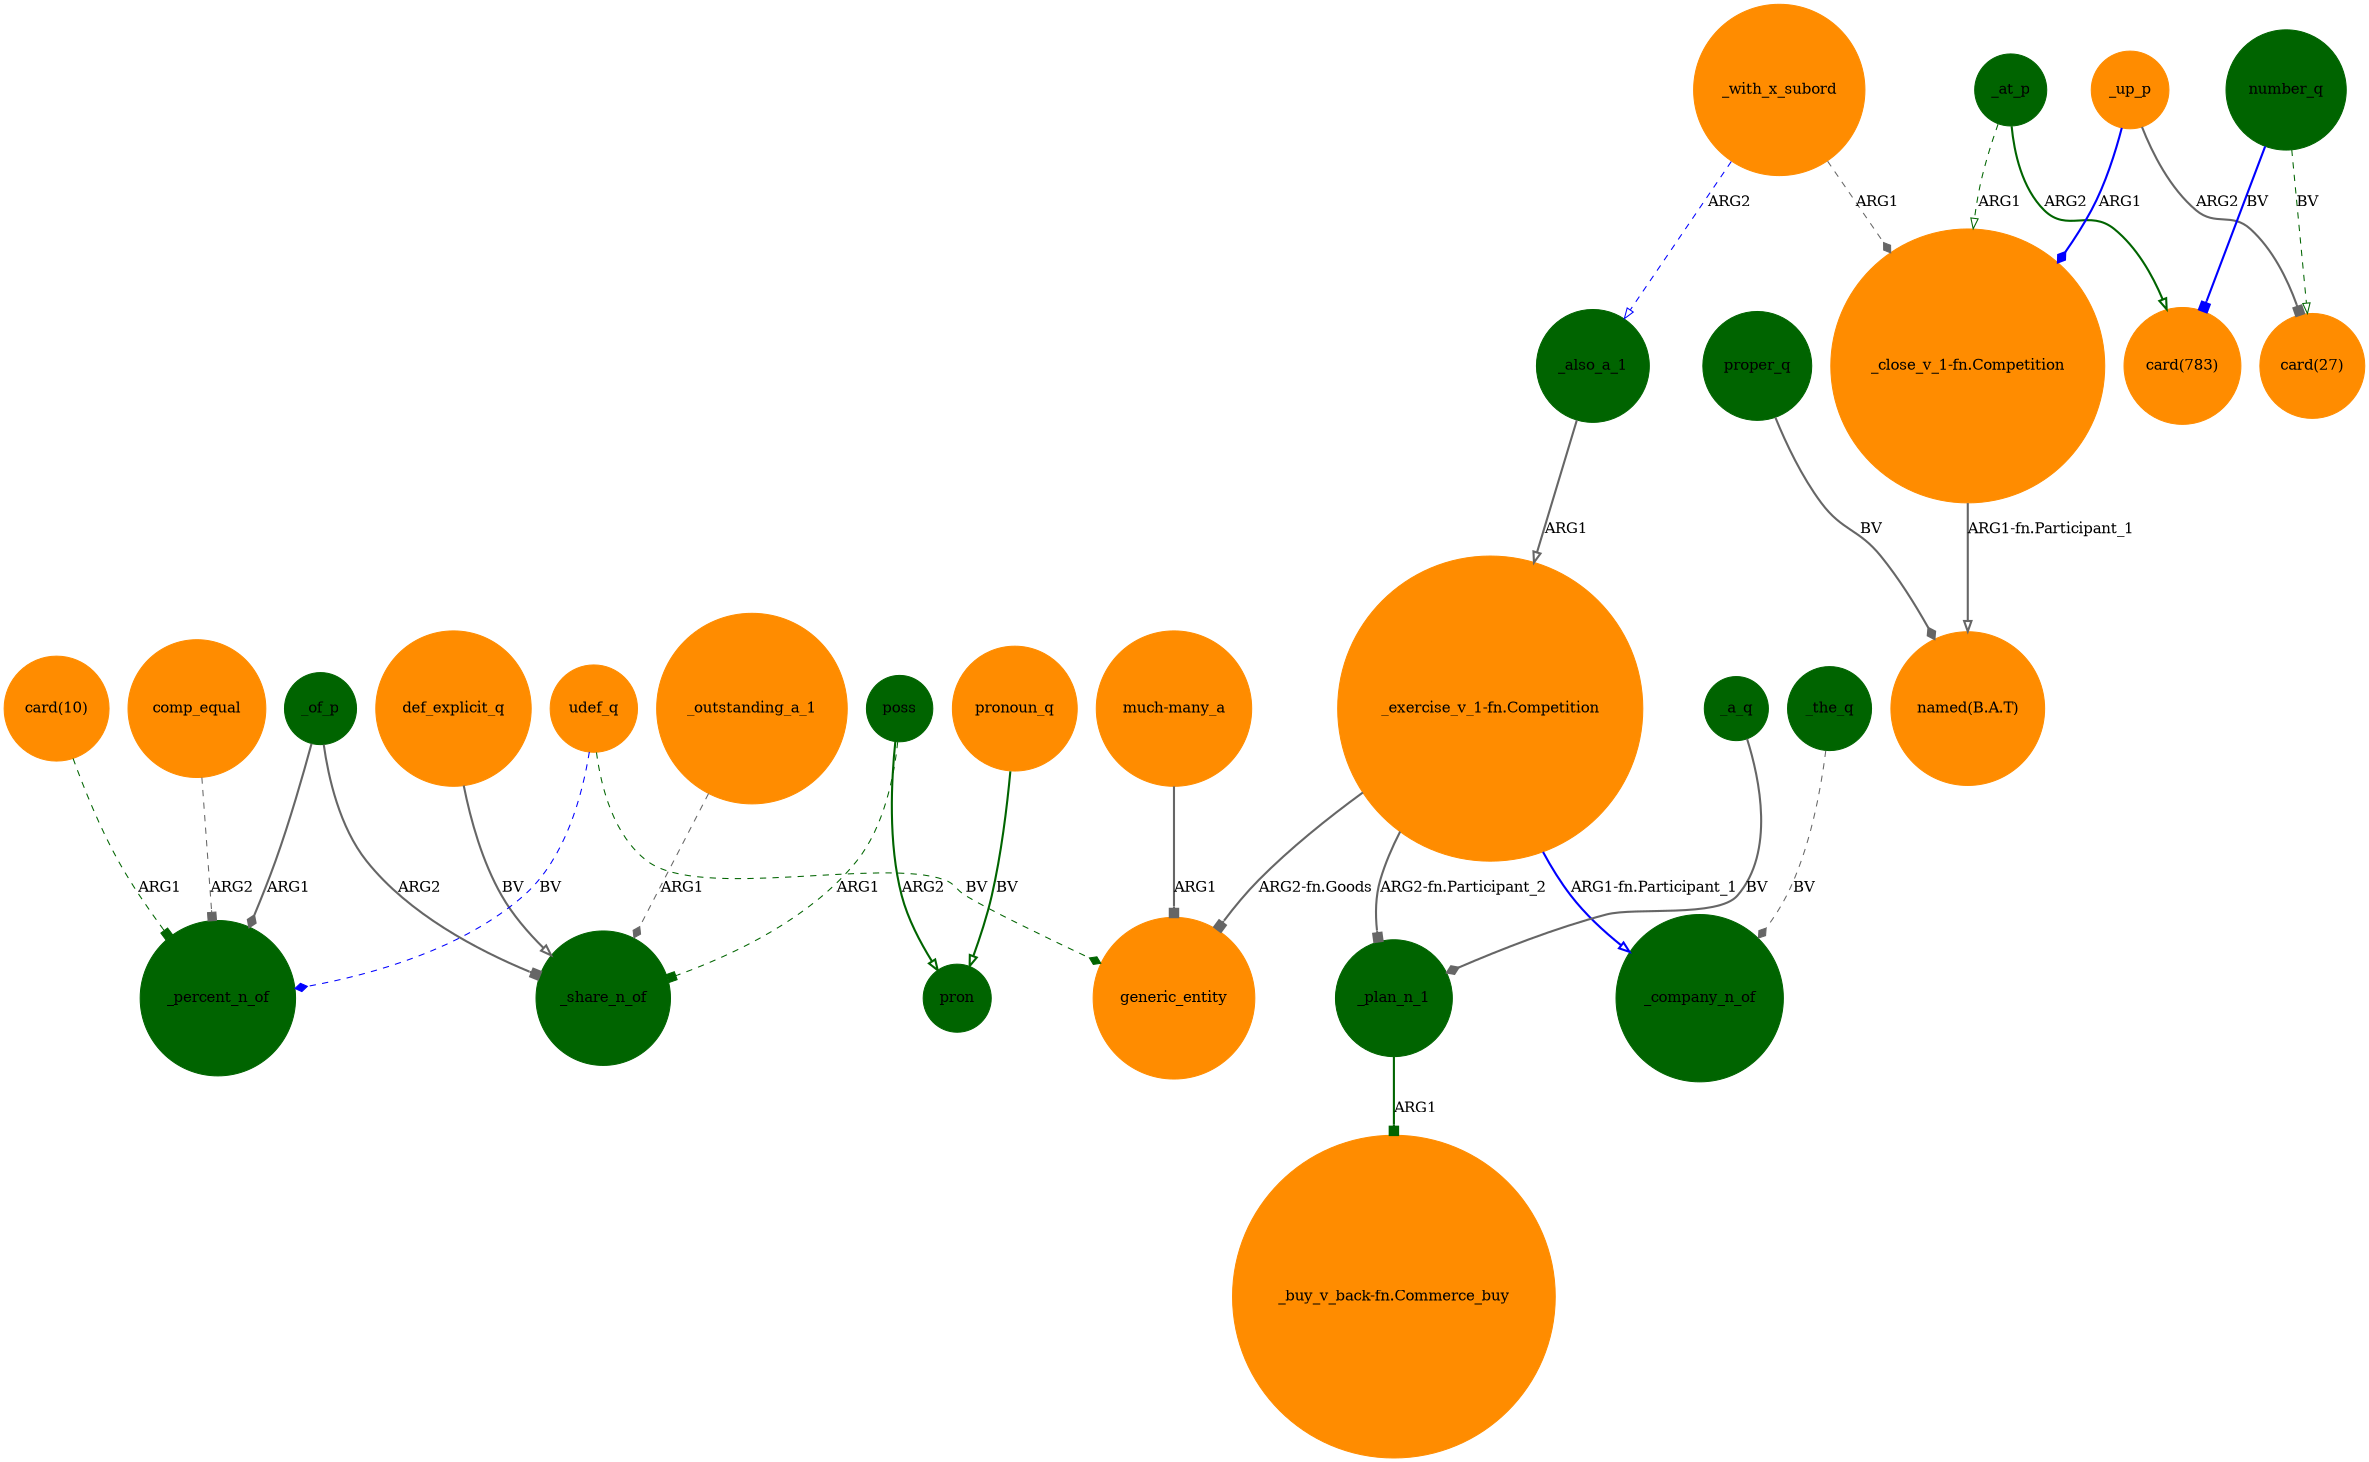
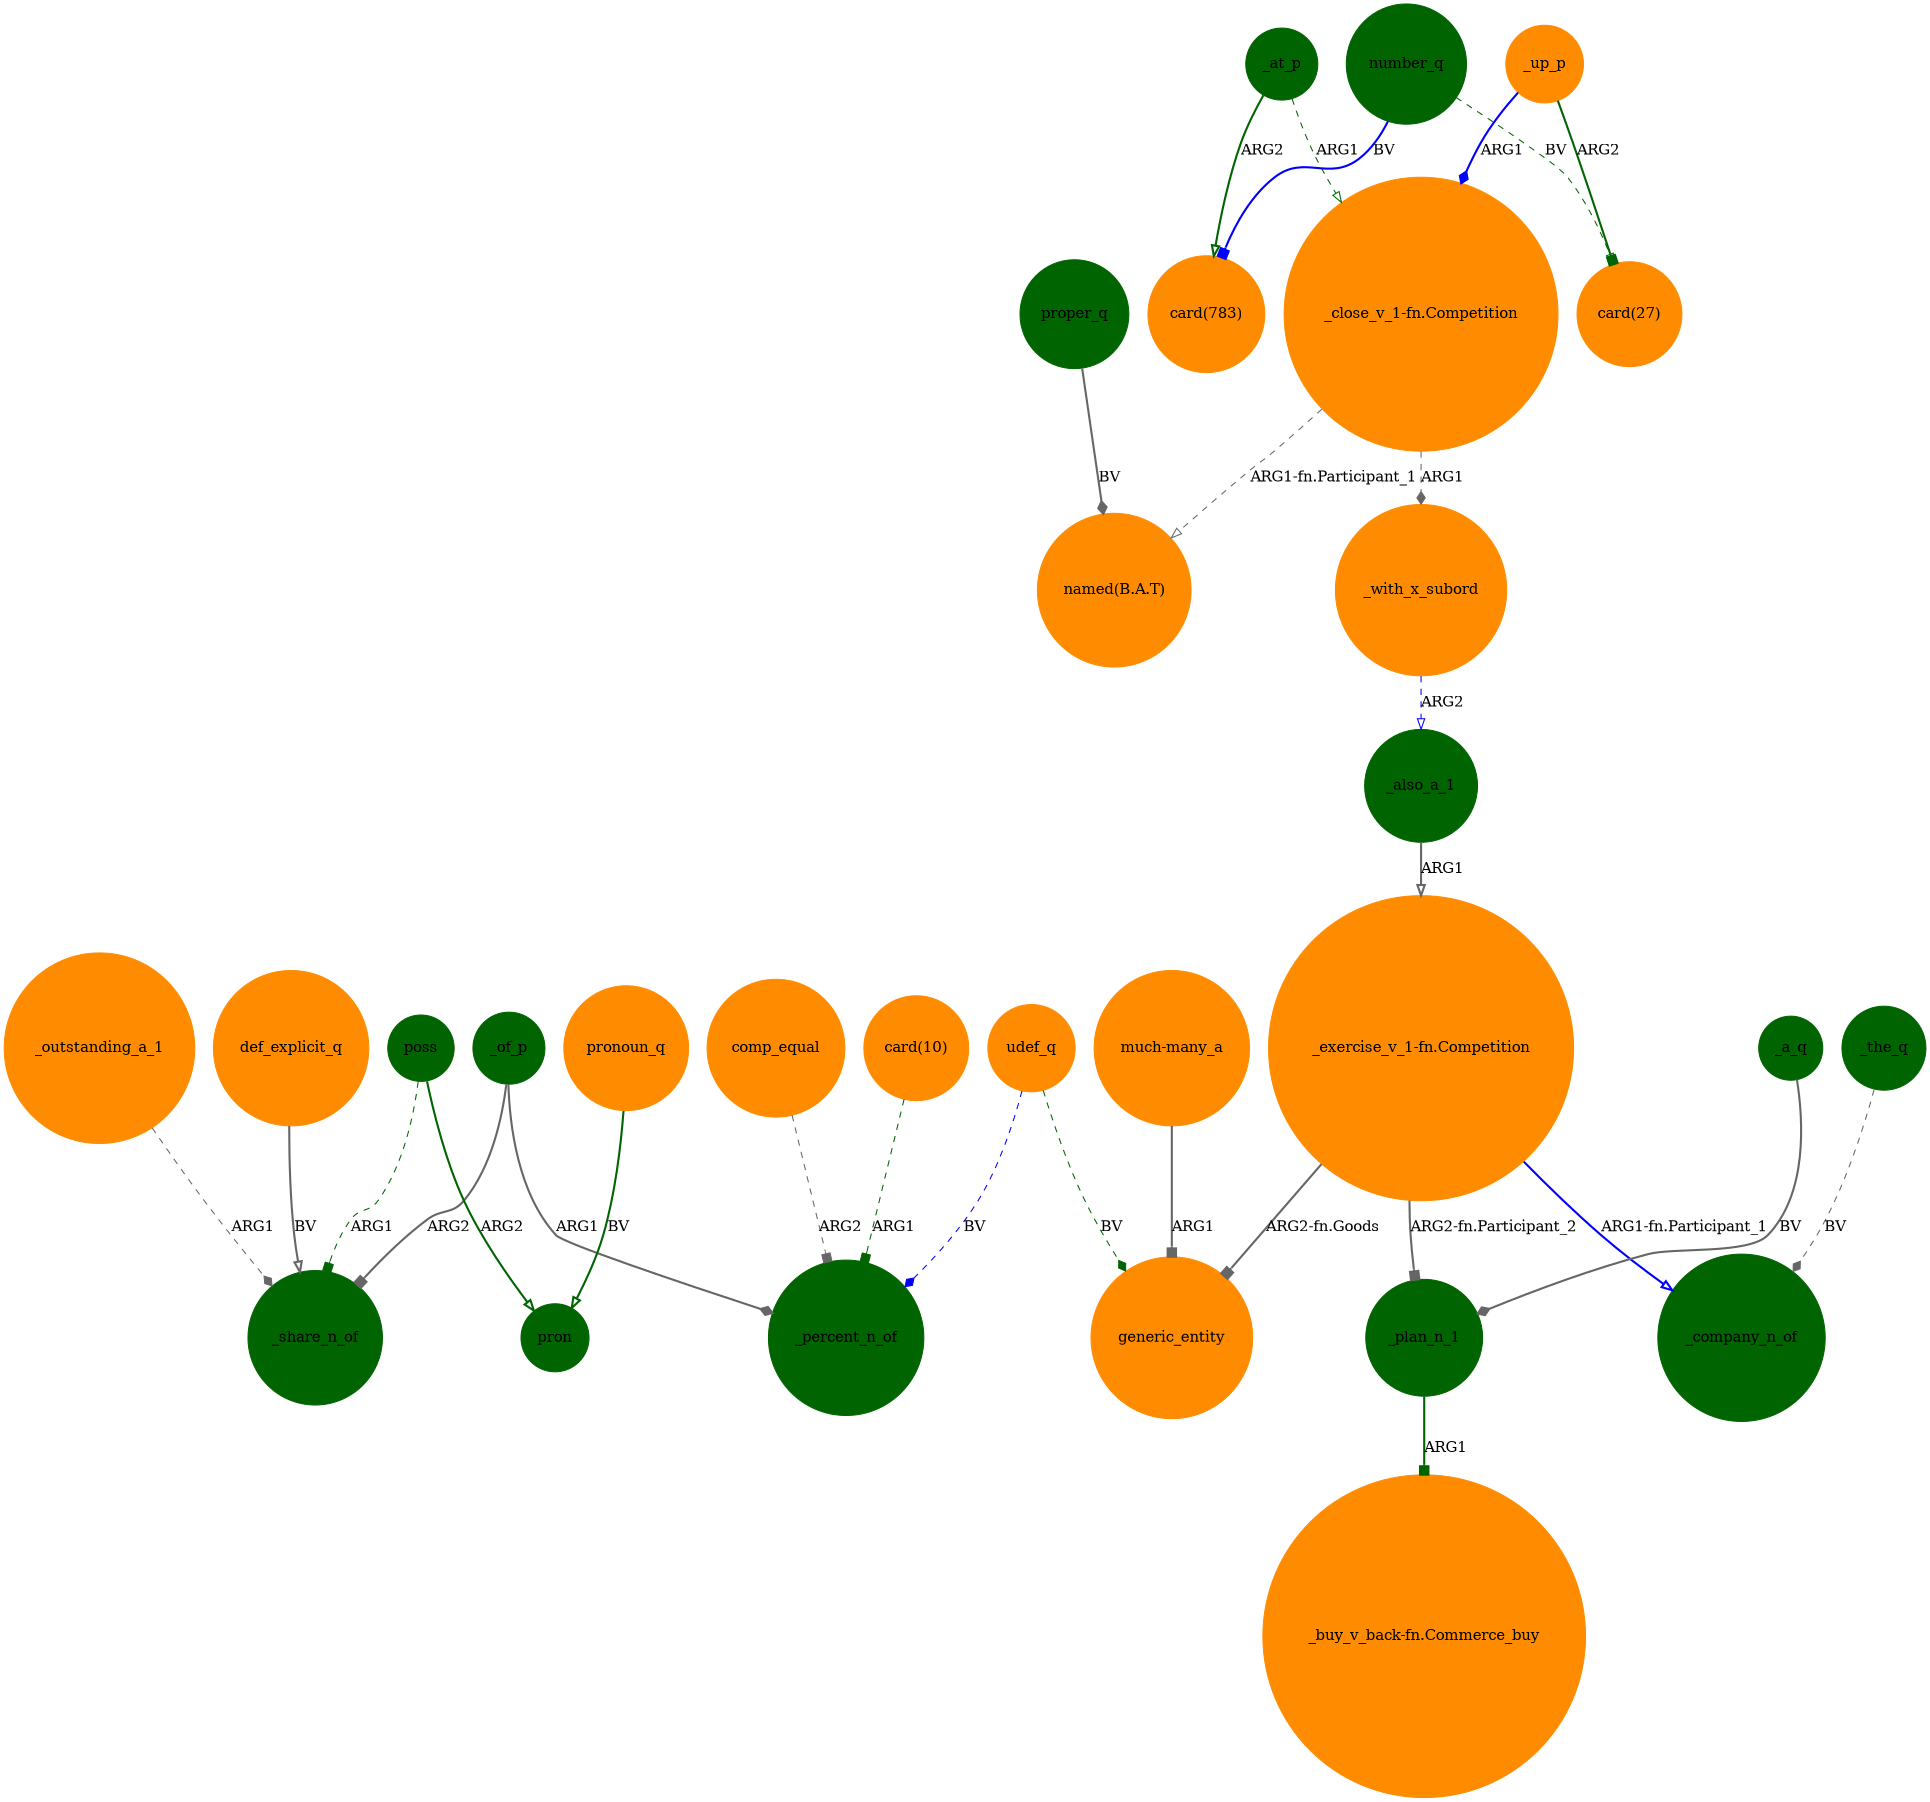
(1856, 202) -> (1421, 471)
(2218, 219) -> (1585, 177)
(1968, 562) -> (1251, 470)
